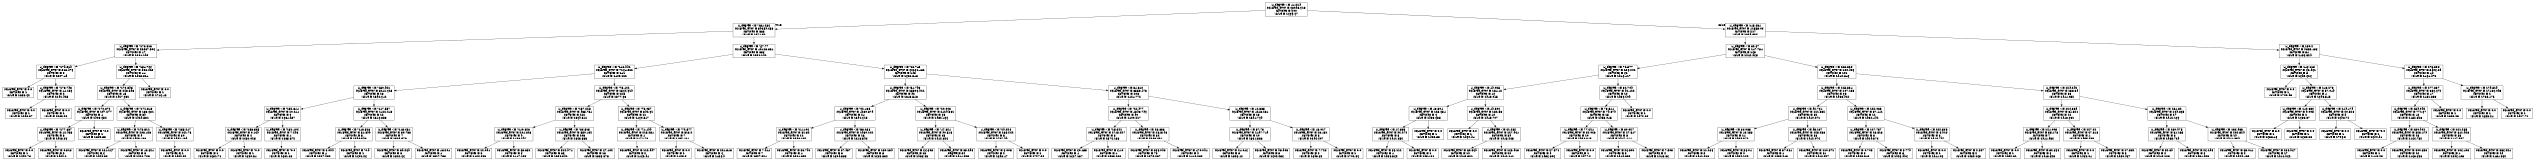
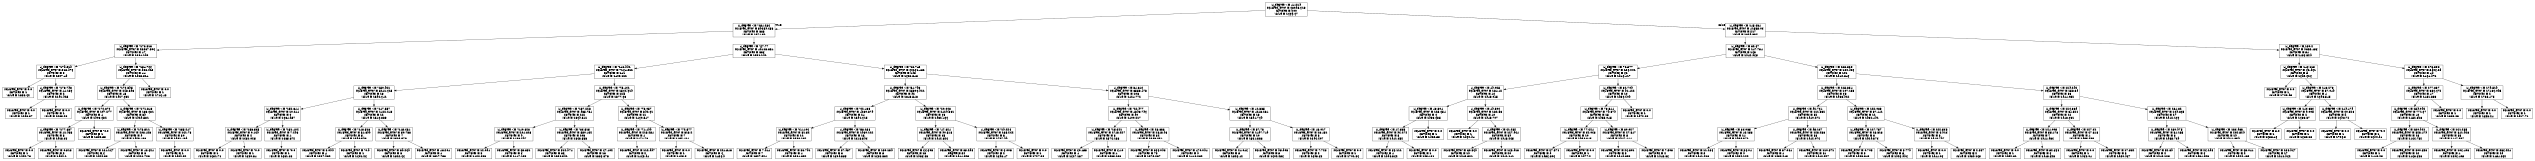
(1385, 154) -> (1385, 154)
